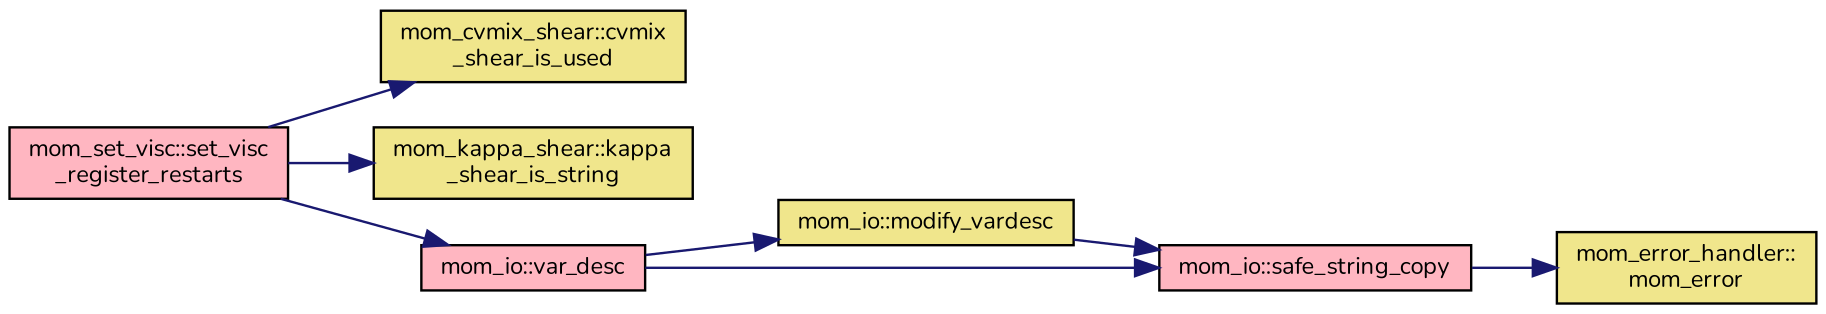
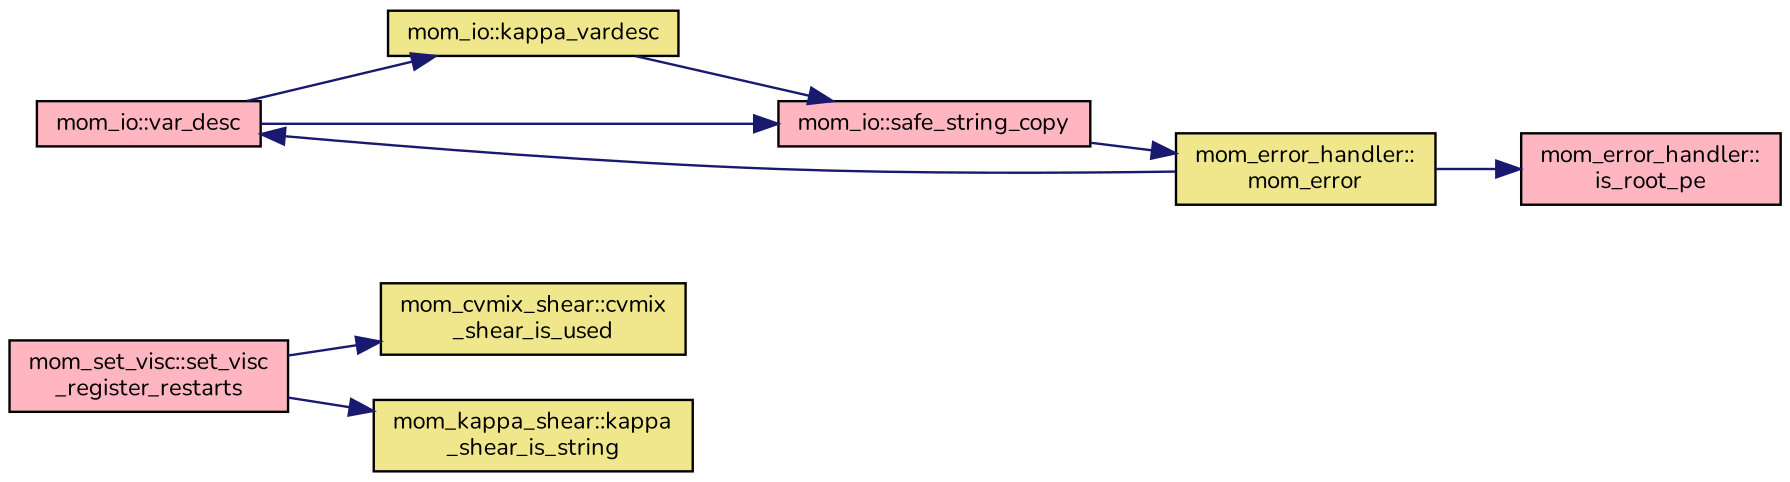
none -> (1651, 169)
(353, 219) -> (730, 167)
(926, 223) -> (533, 33)
